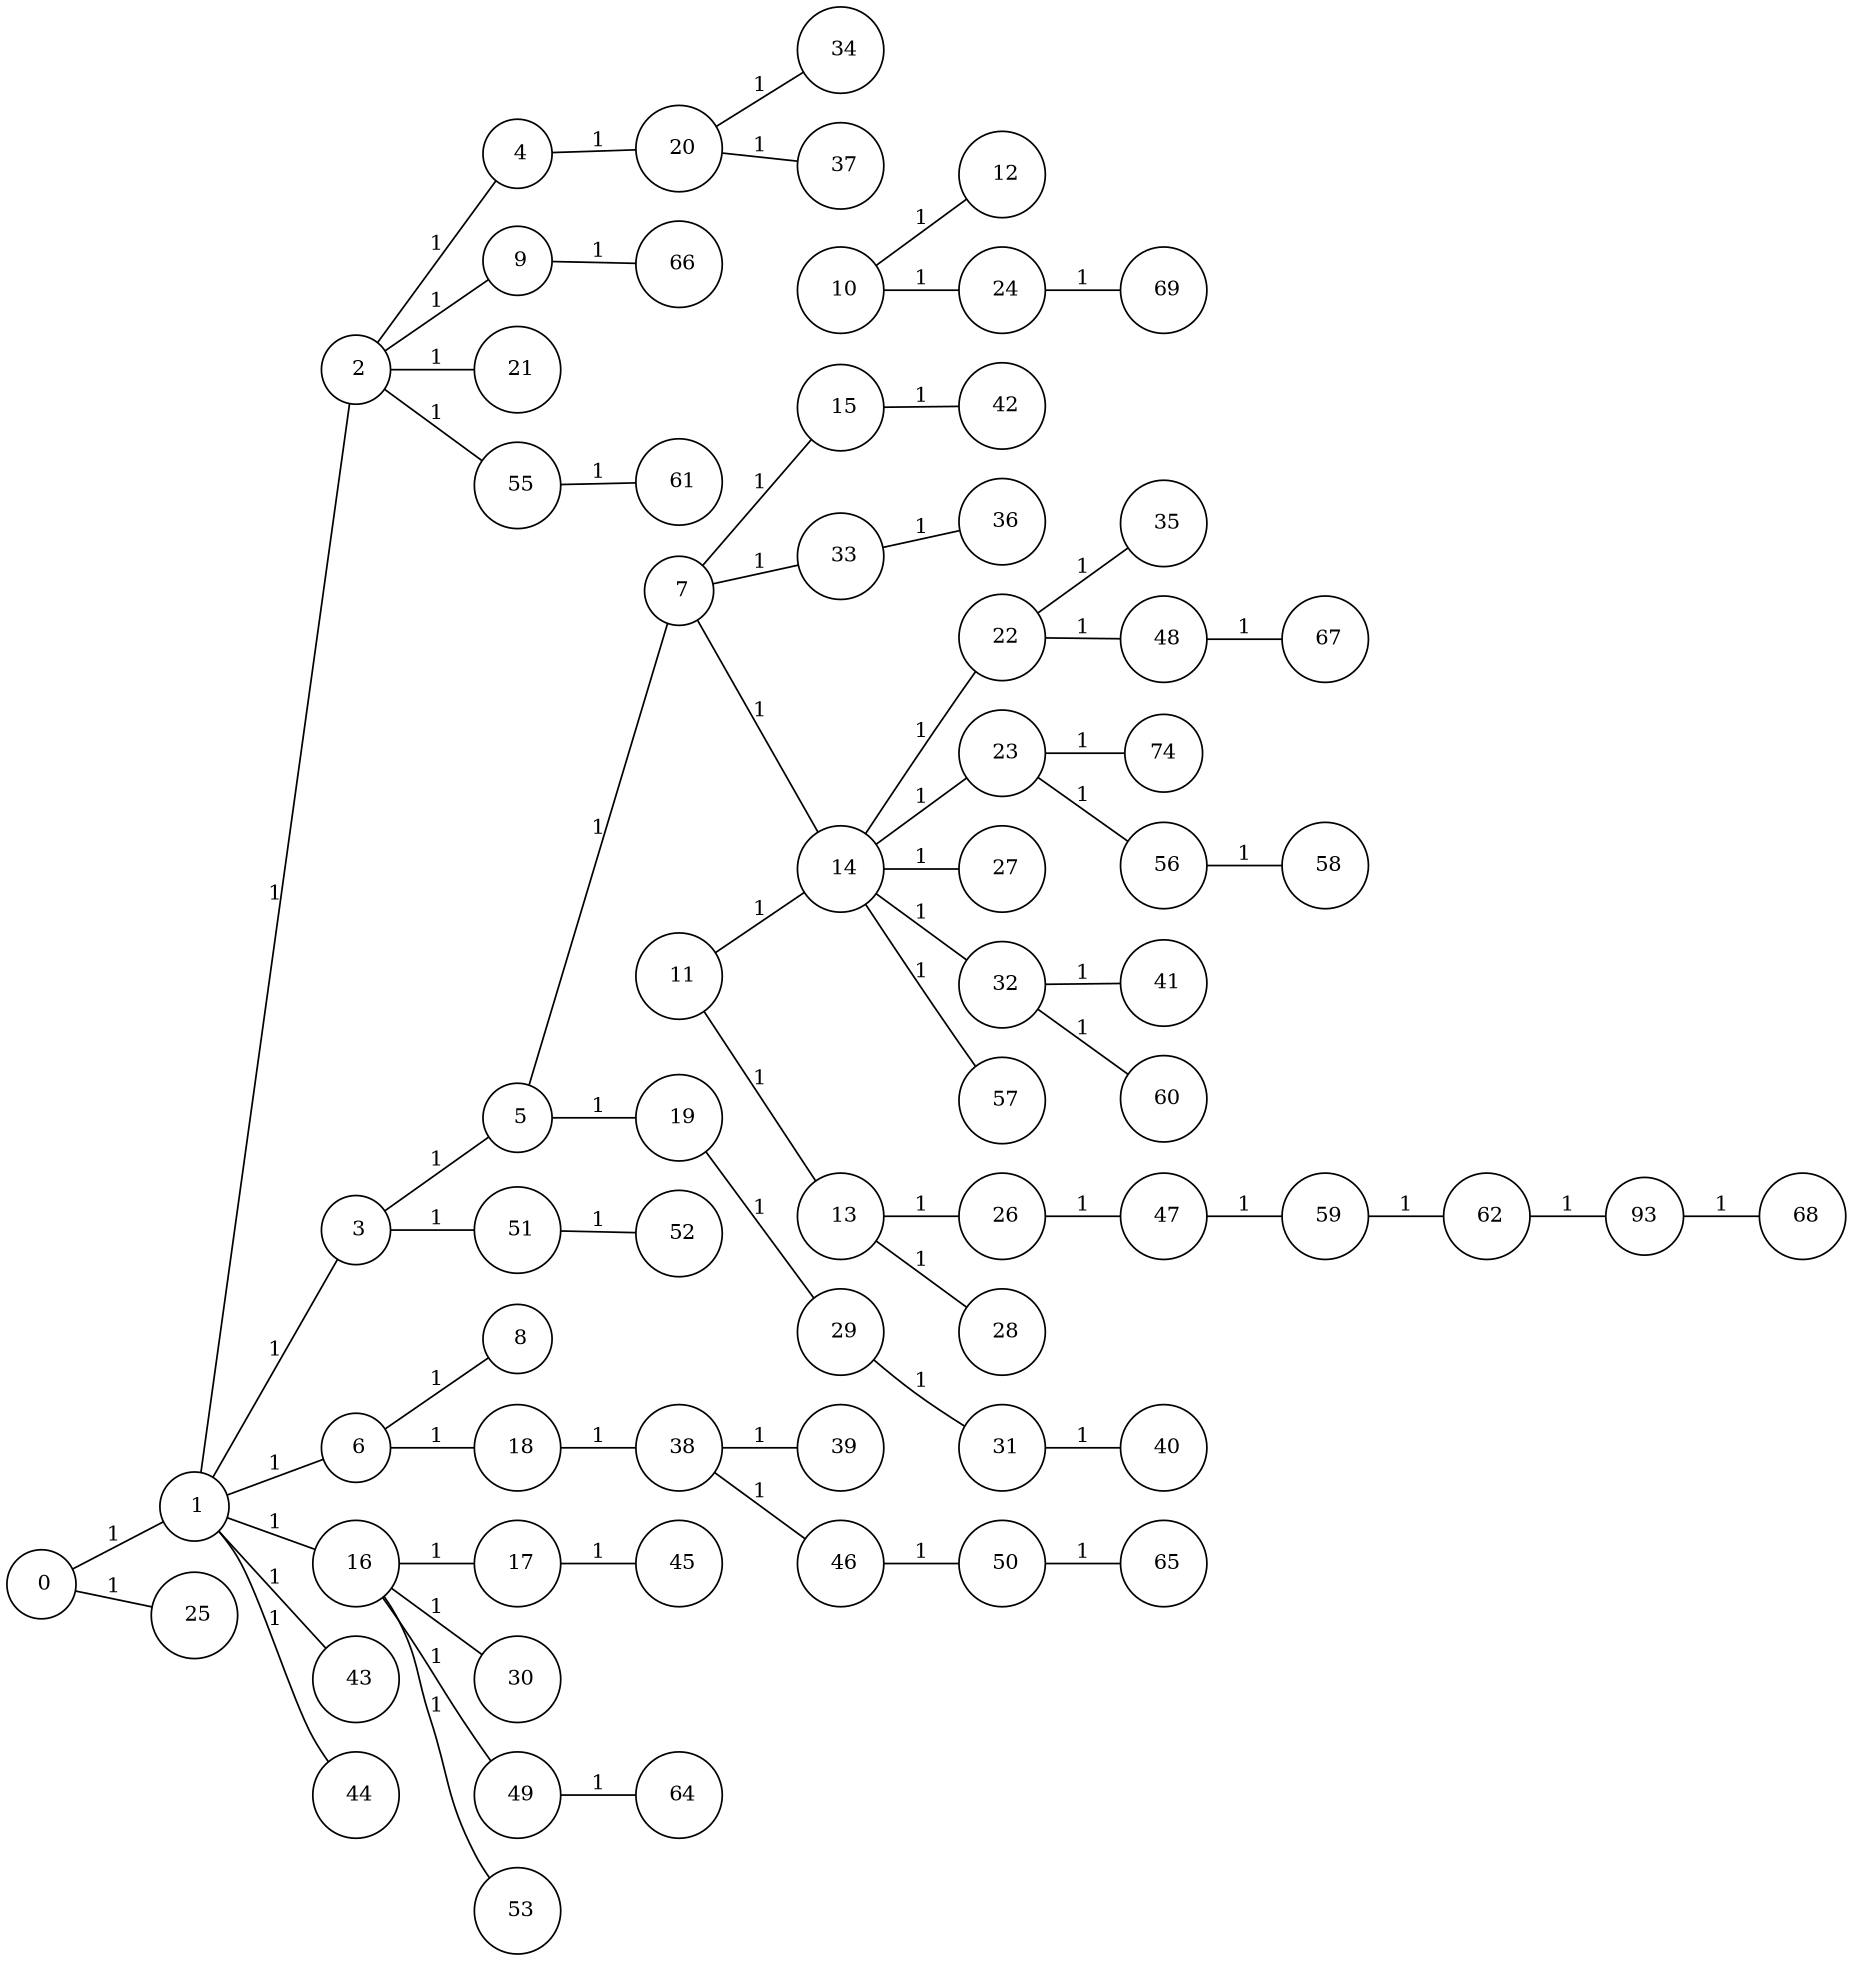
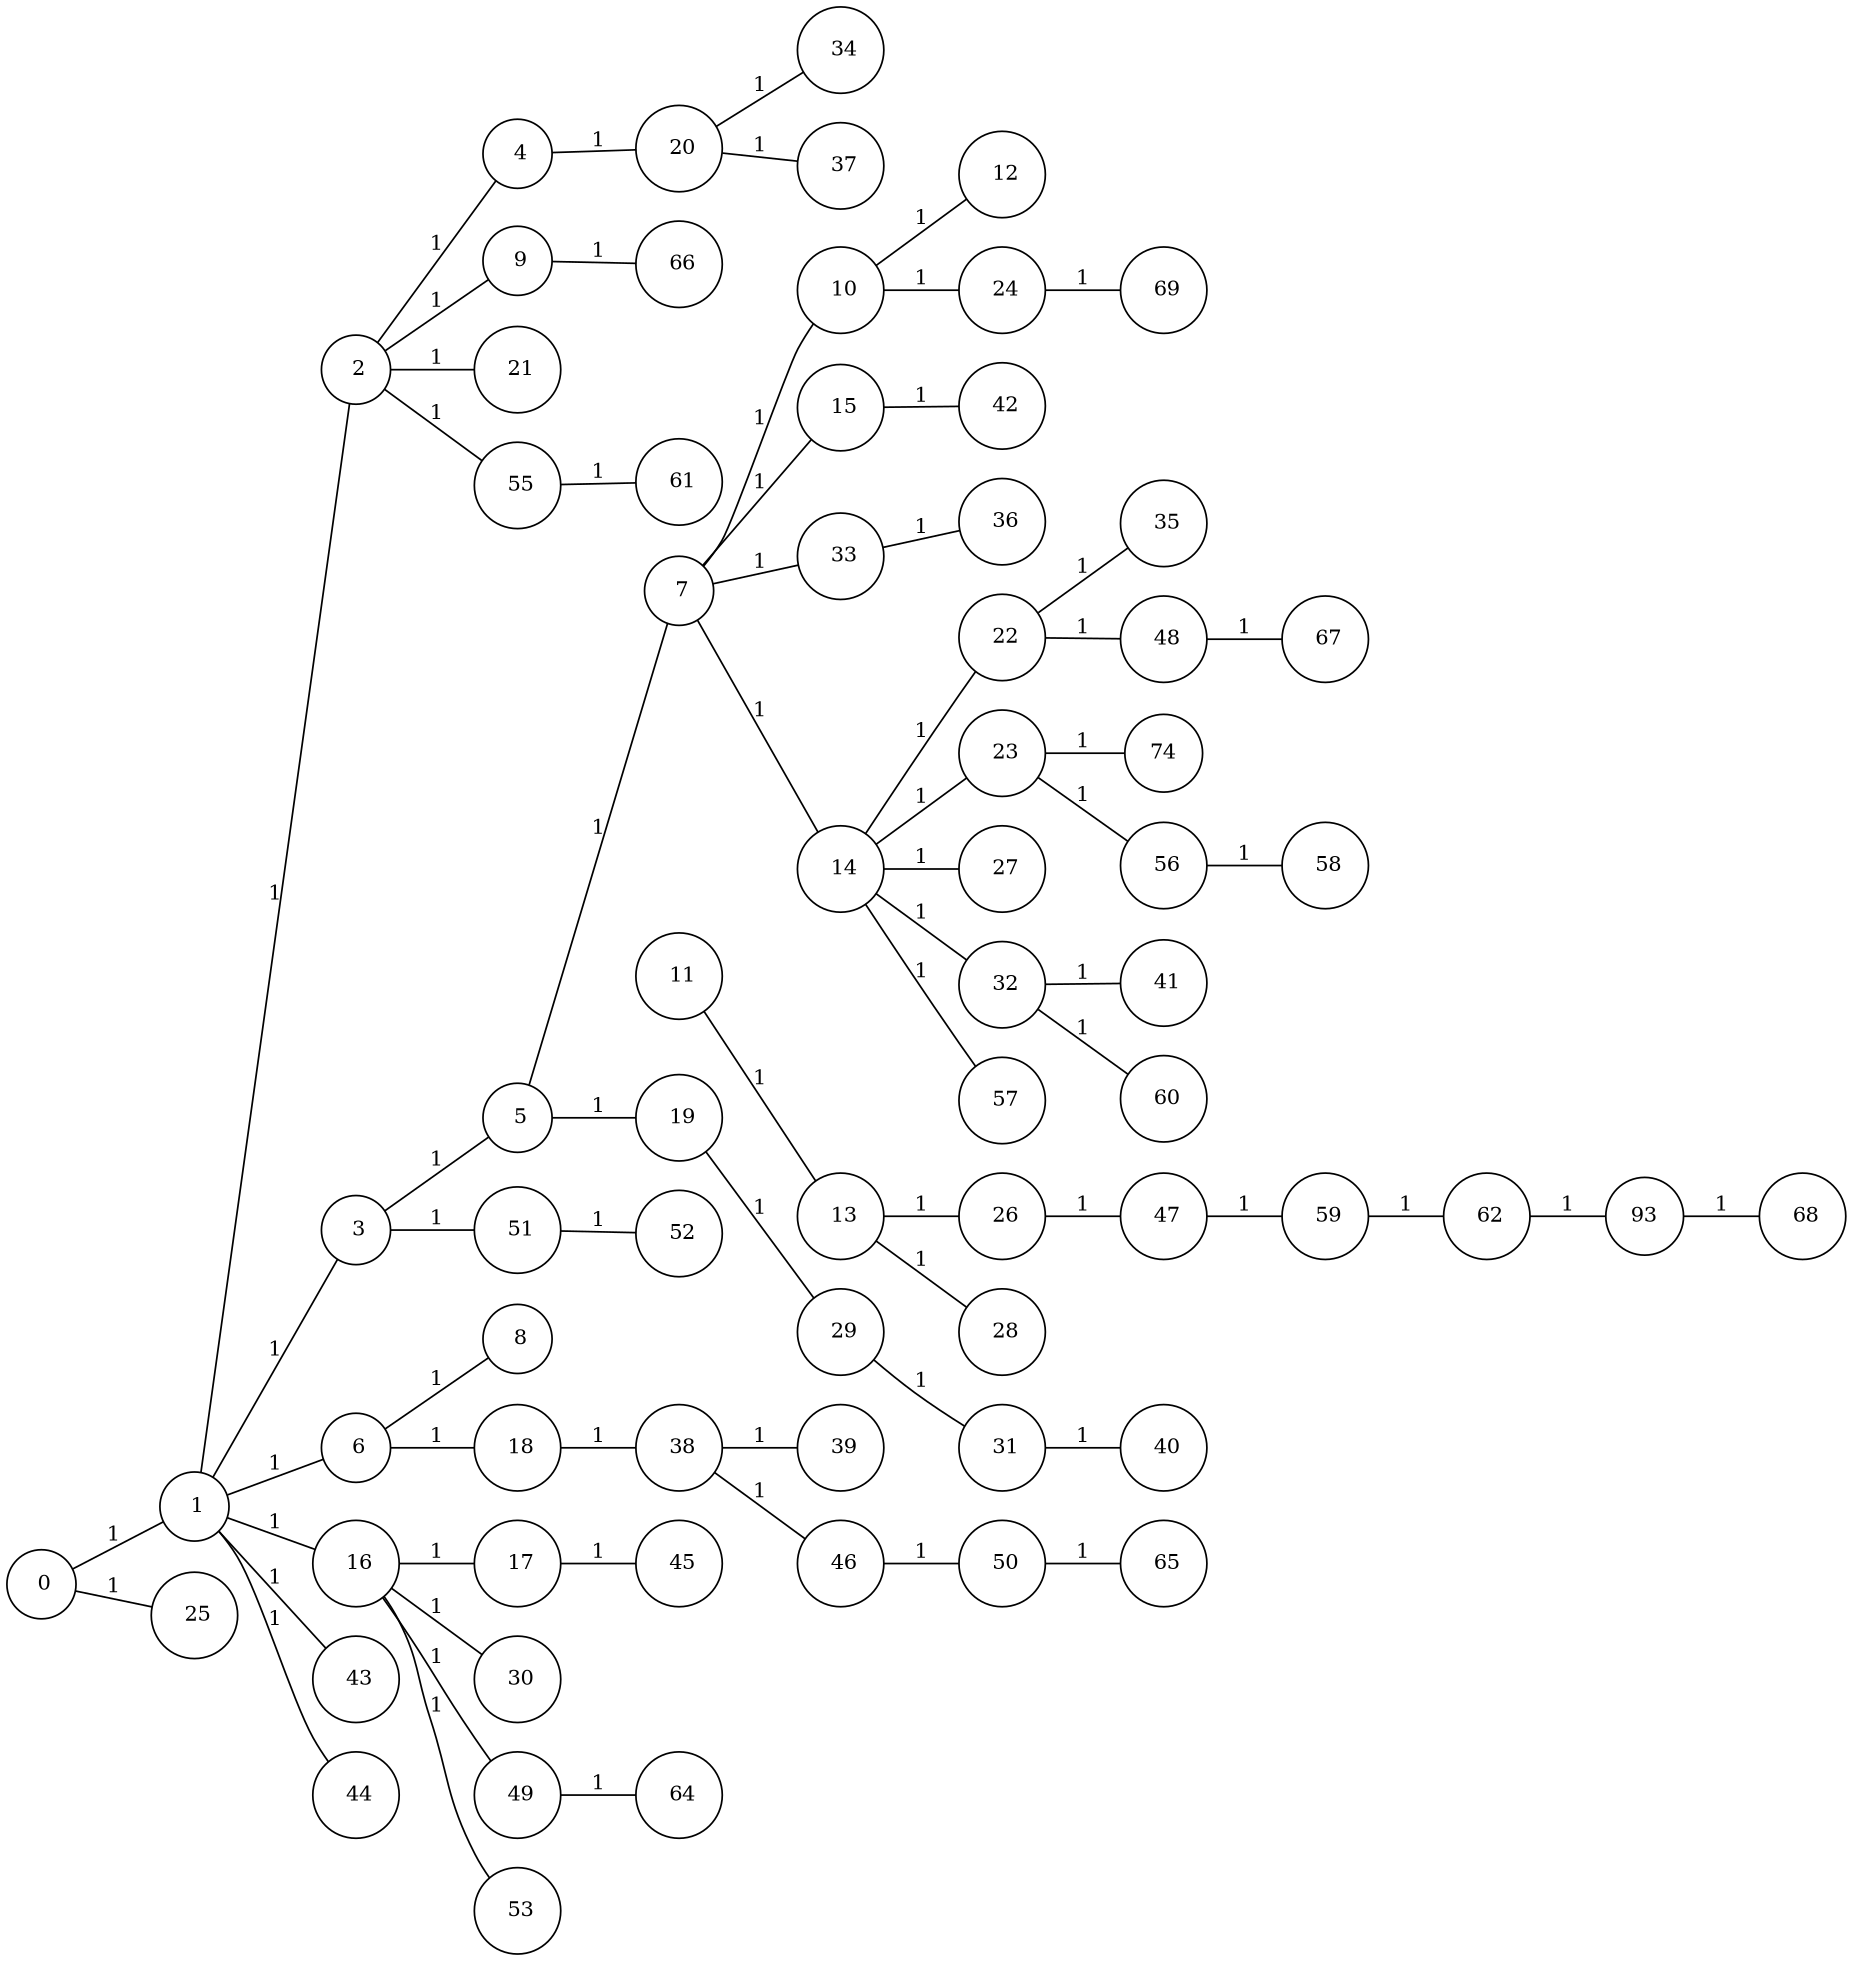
none -> (760, 446)
(760, 923) -> none
